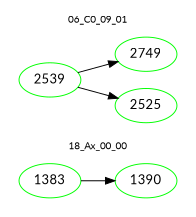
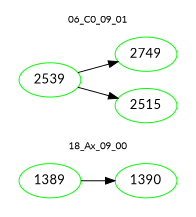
(146, 106) -> (146, 106)
(98, 147) -> (98, 147)
(50, 181) -> (50, 181)
